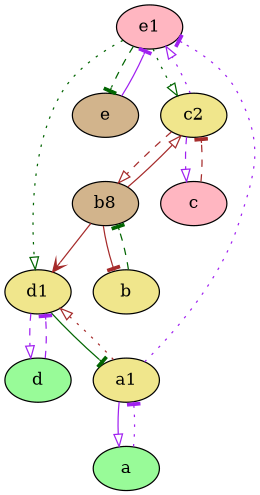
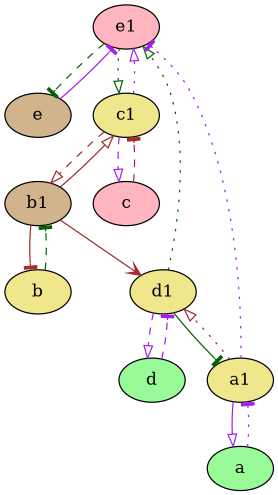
(194, 115) -> (126, 115)
(45, 133) -> (180, 161)
(105, 204) -> (38, 204)
